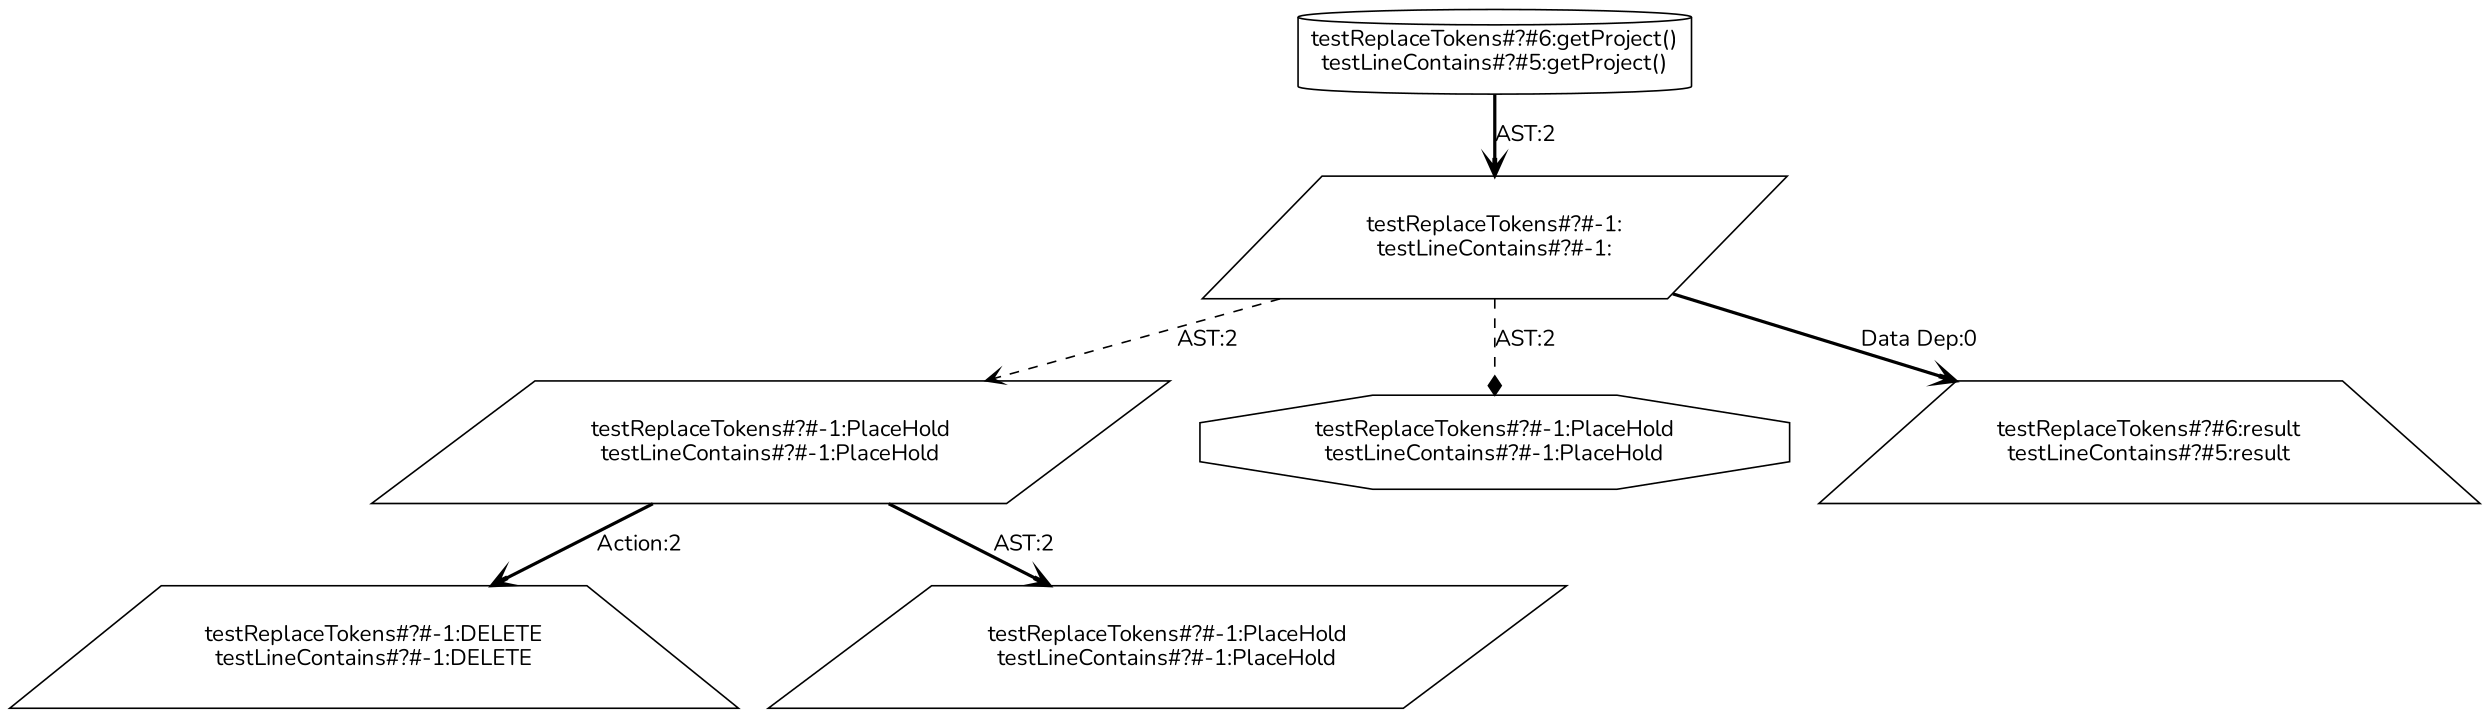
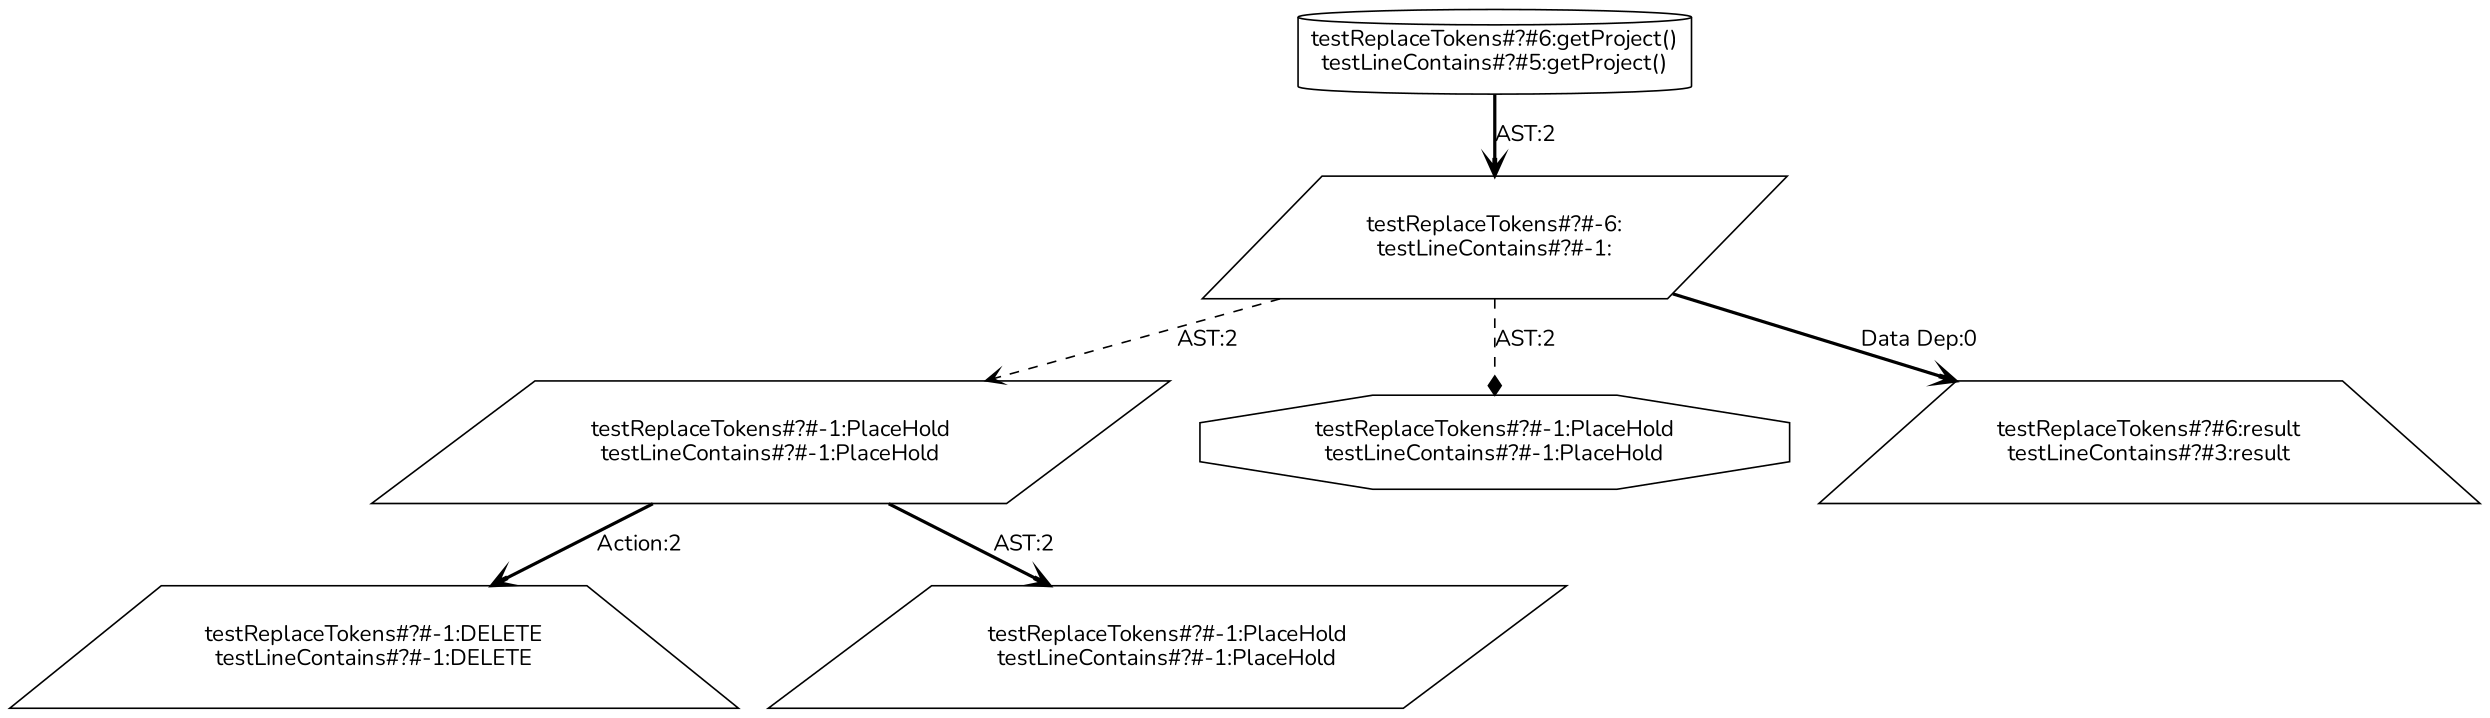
(1495, 237) -> (1495, 237)
(2149, 442) -> (2149, 442)
